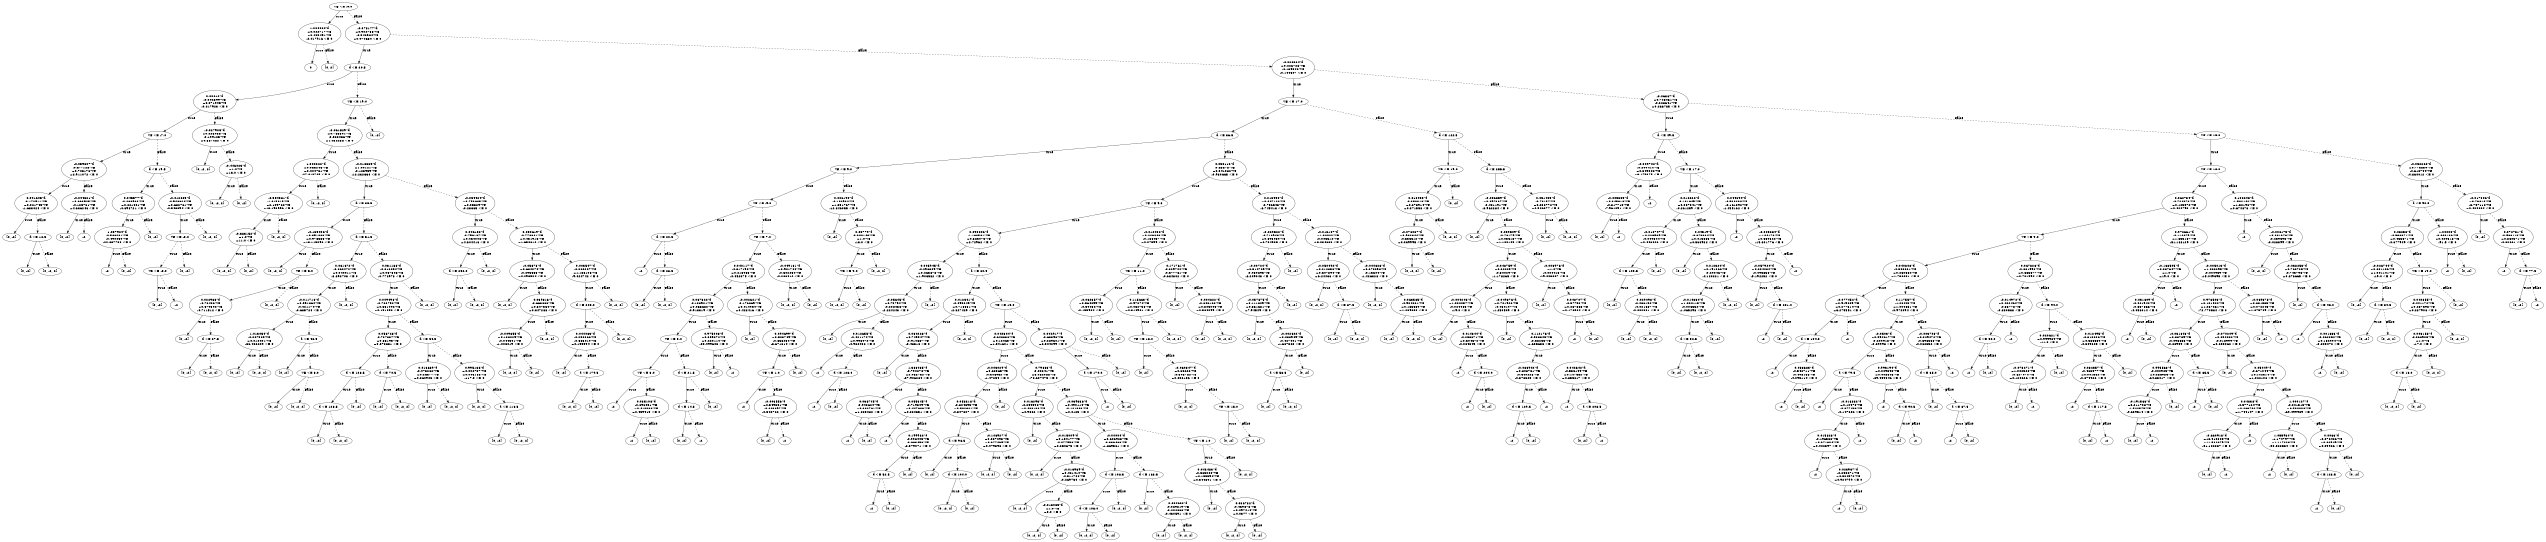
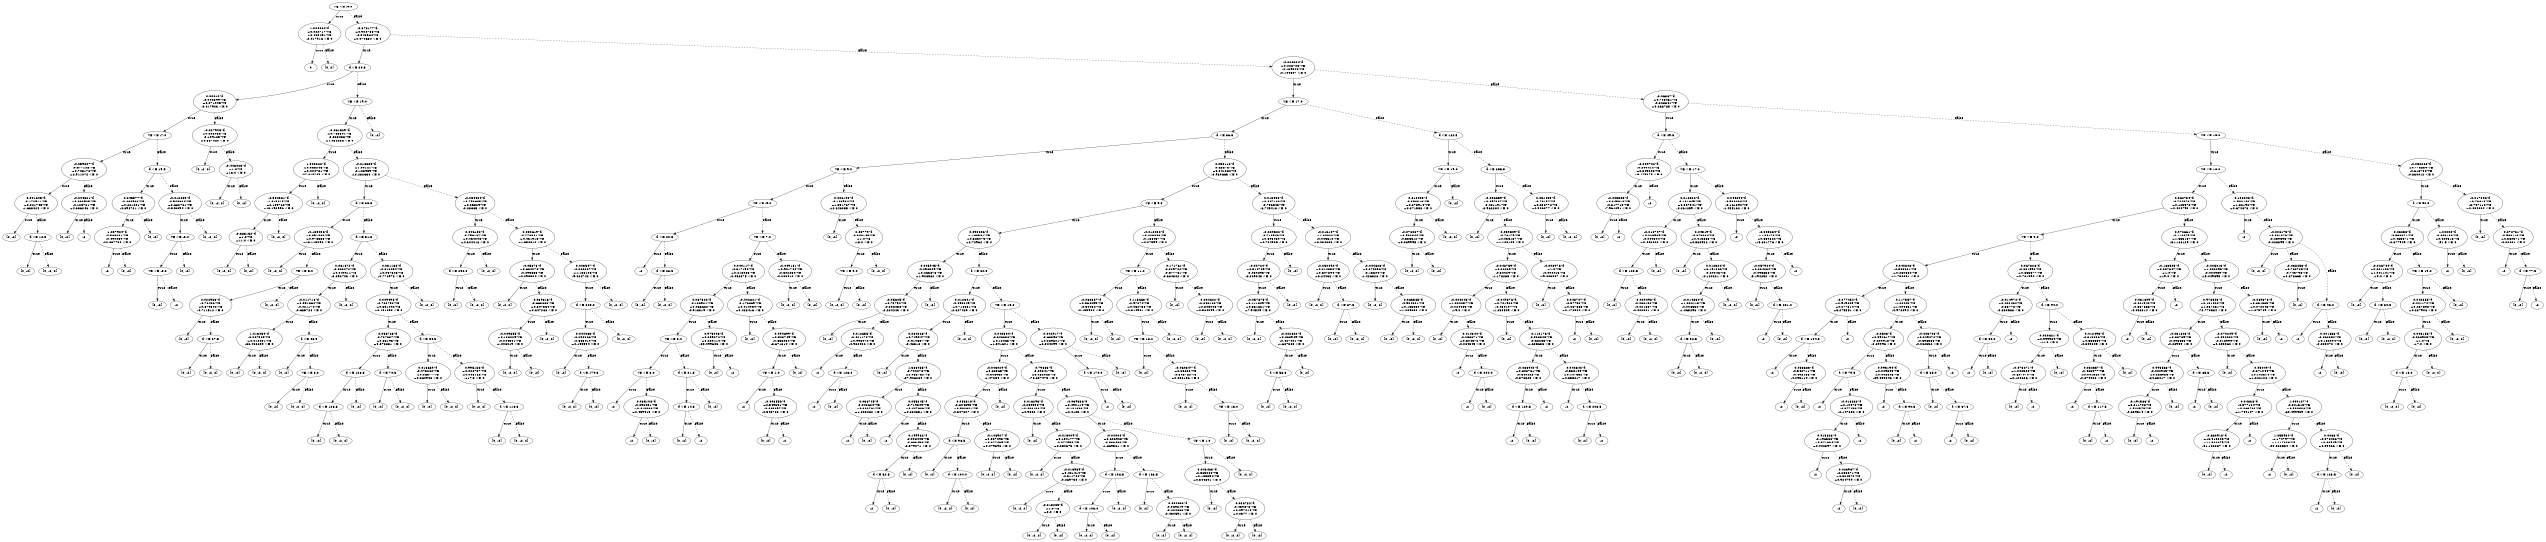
(170, 253) -> (170, 253)
(2313, 290) -> (2324, 265)
none -> (1558, 355)
